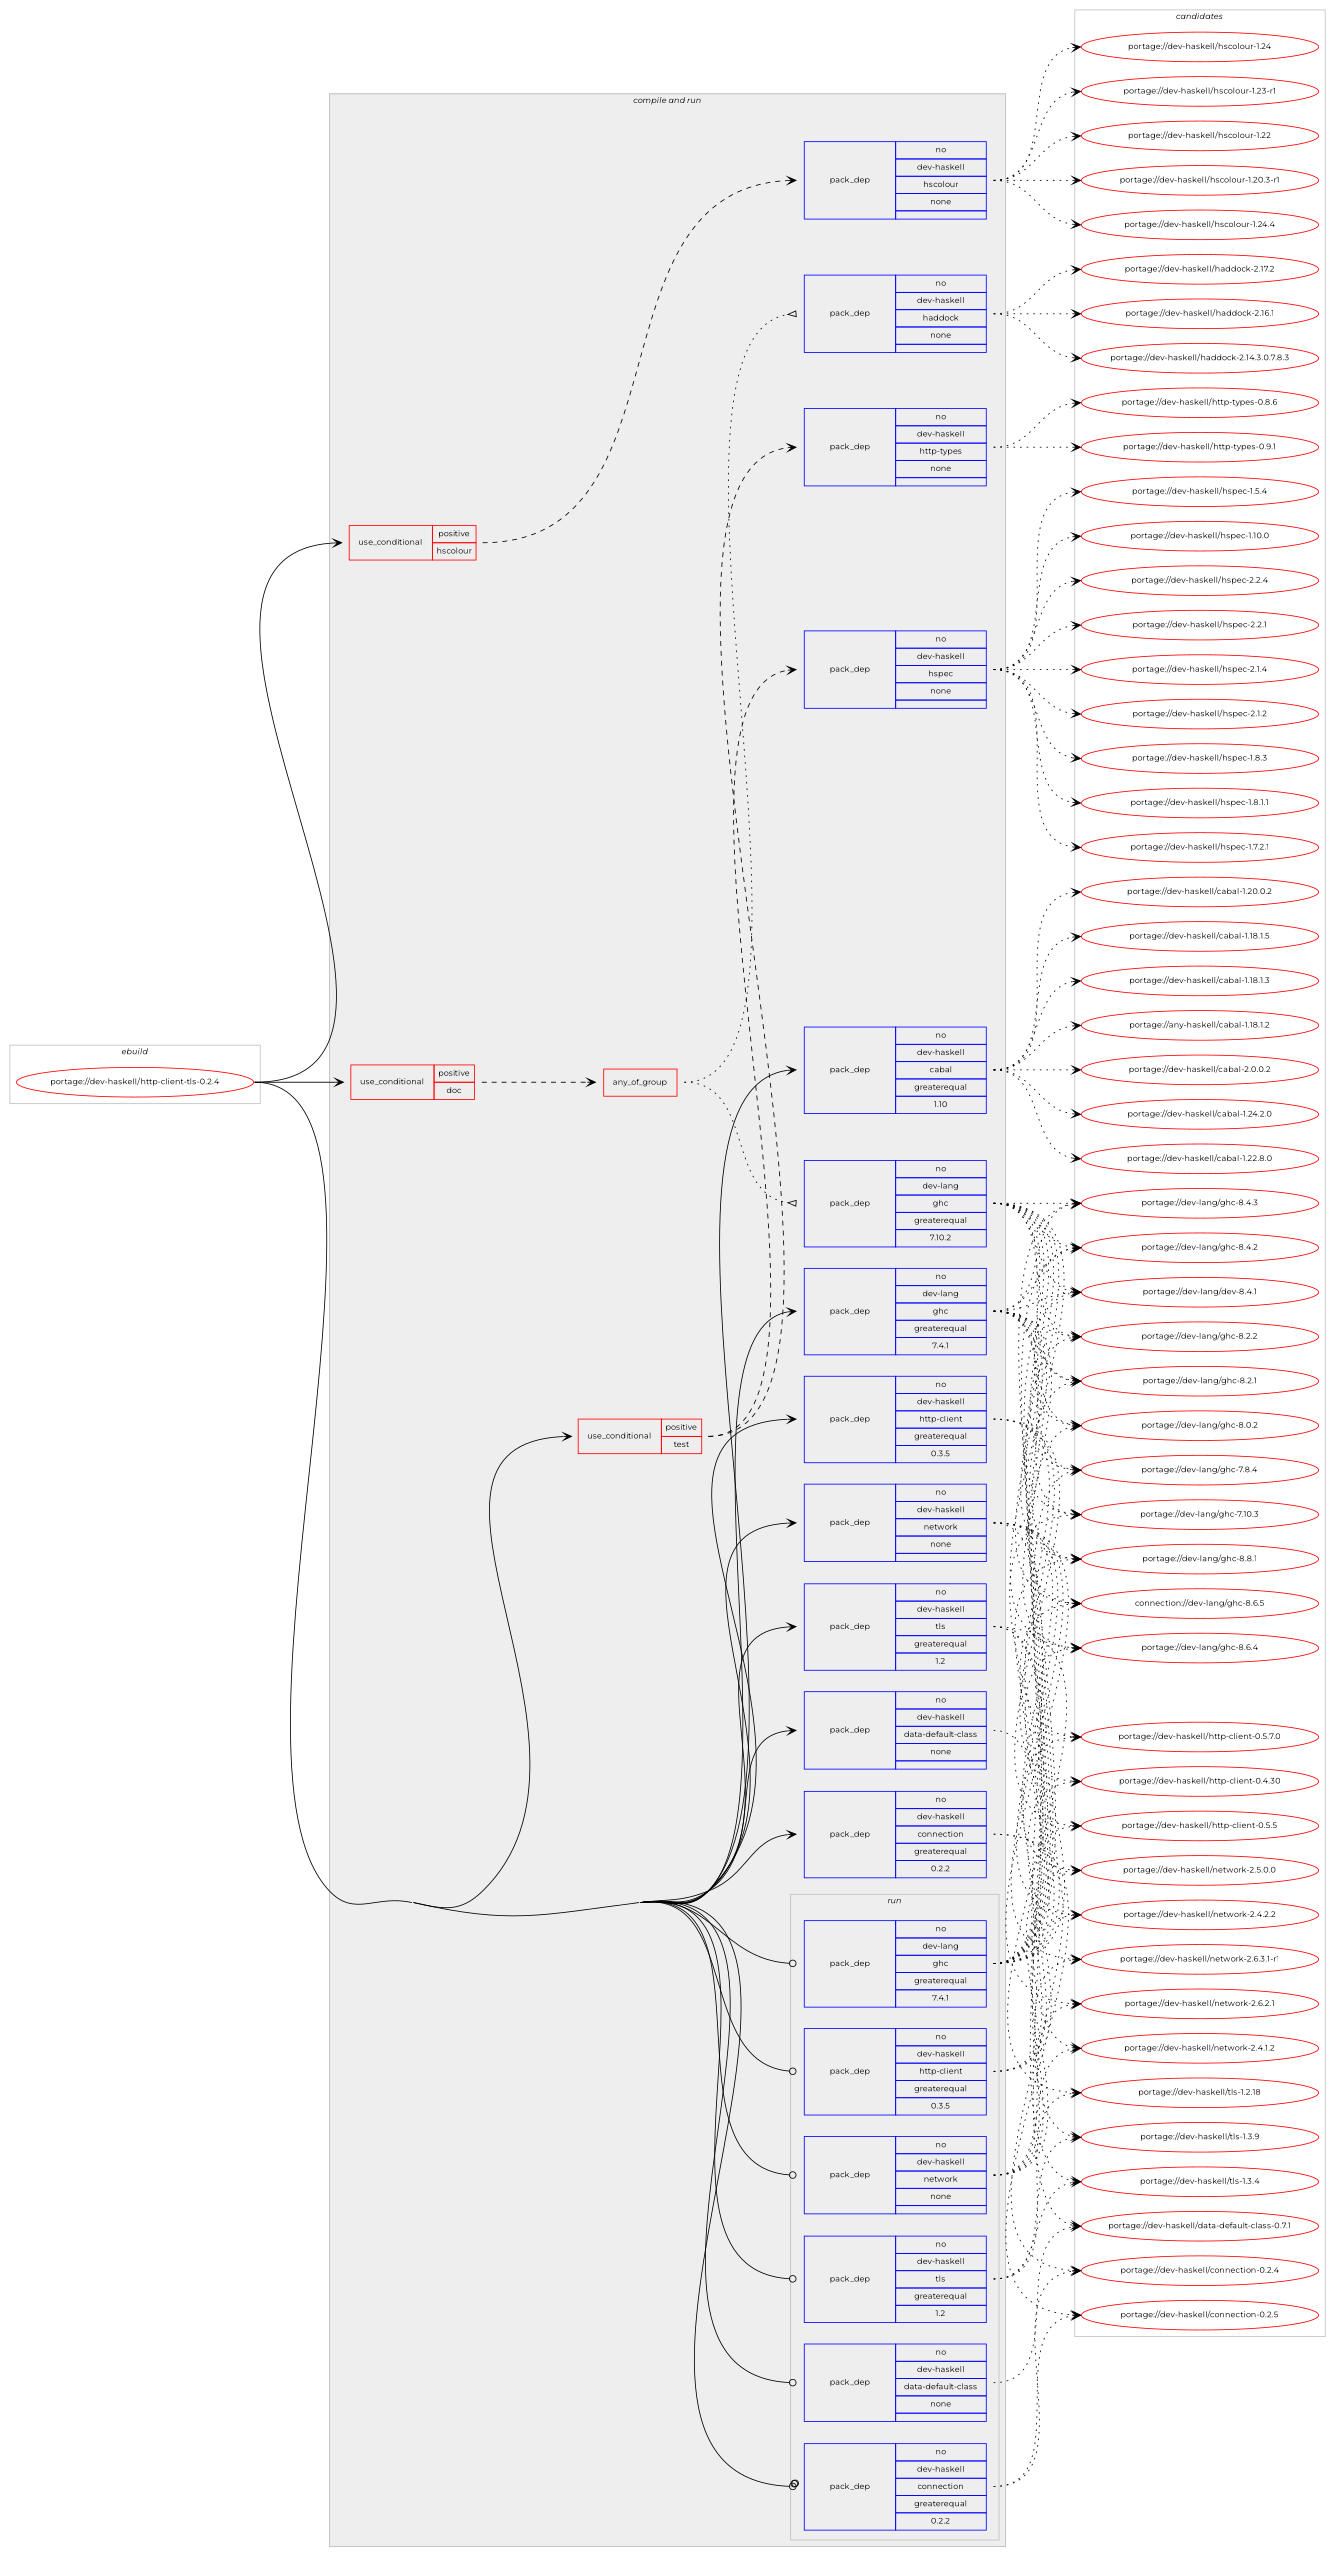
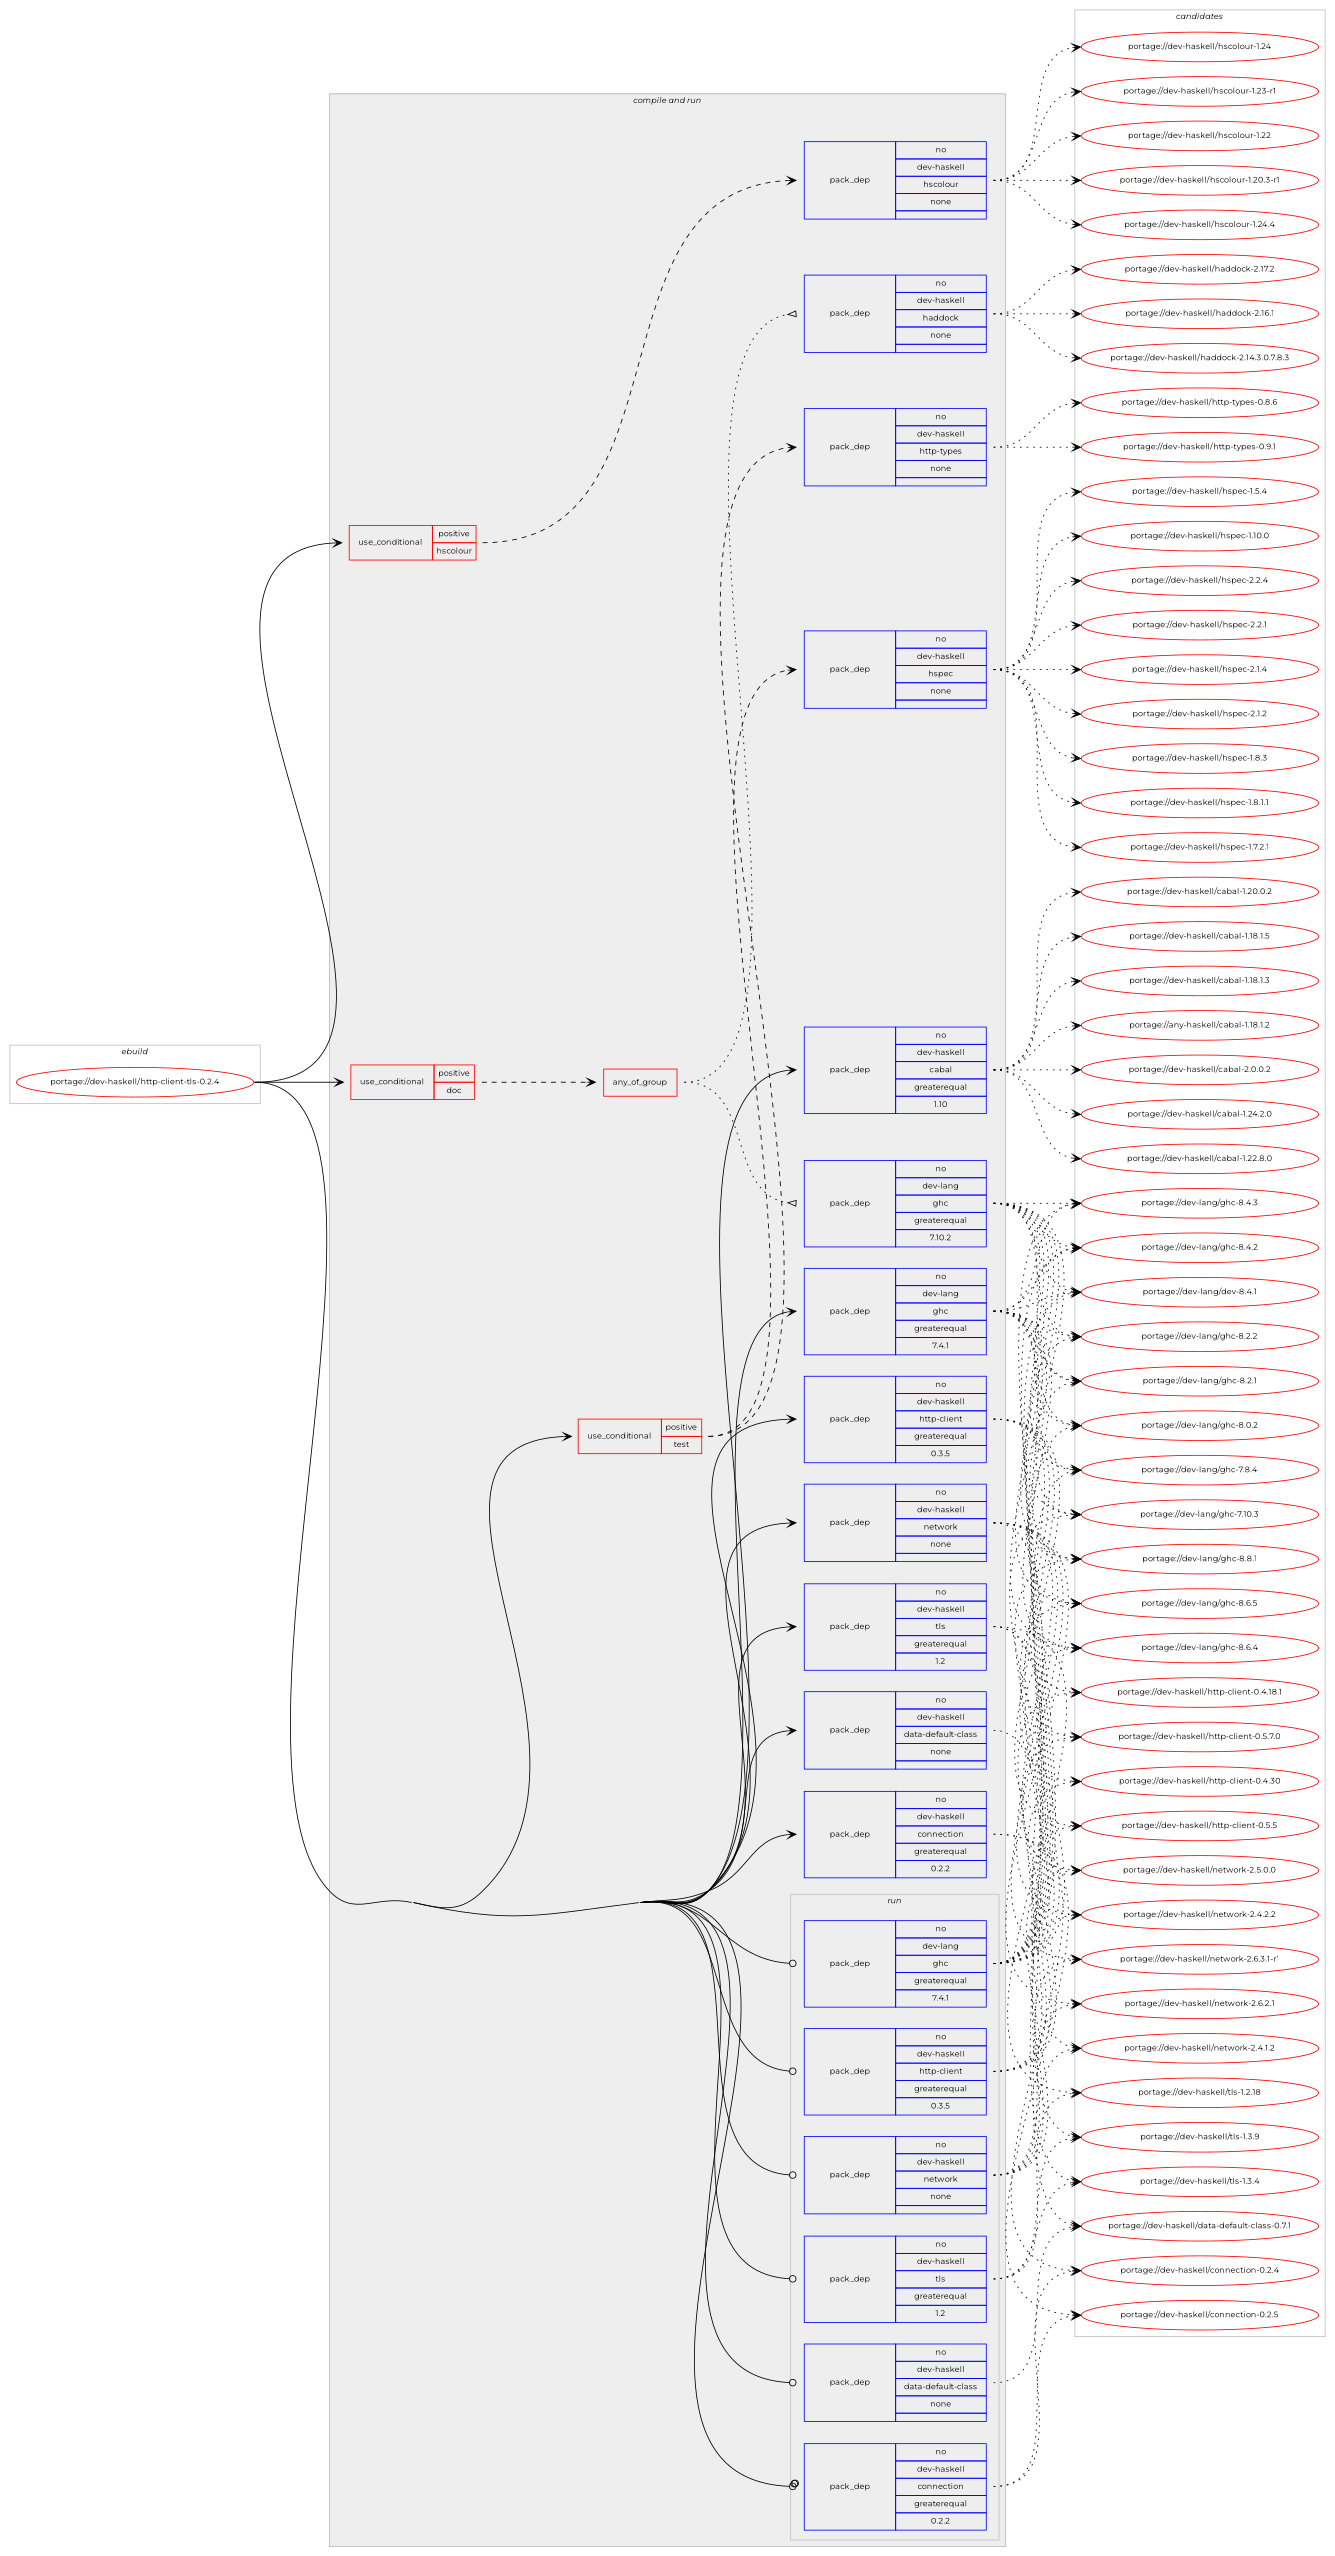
(1200, 1604) -> (1200, 1604)
none -> (1200, 1693)
